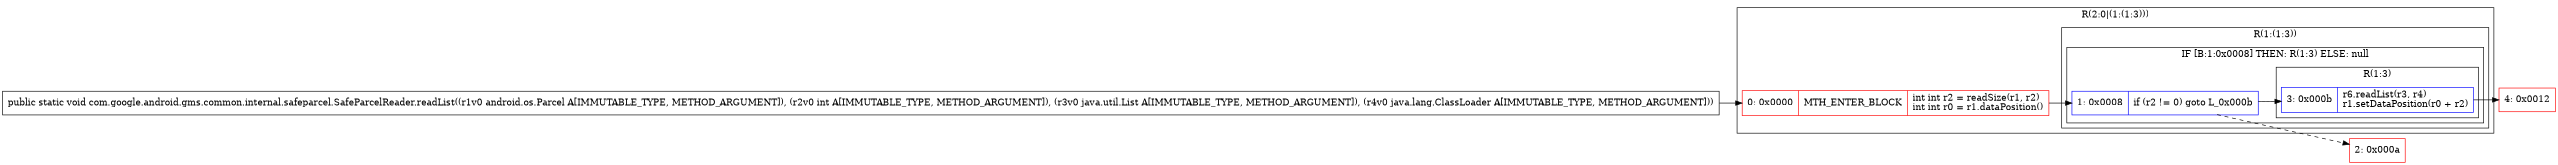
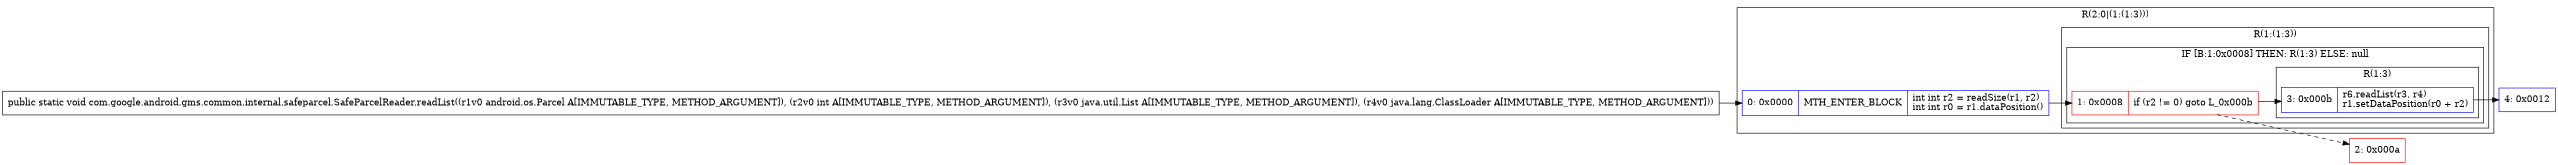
(2527, 100) -> (2527, 100)
(1896, 103) -> (1896, 103)
(2165, 103) -> (2165, 103)
